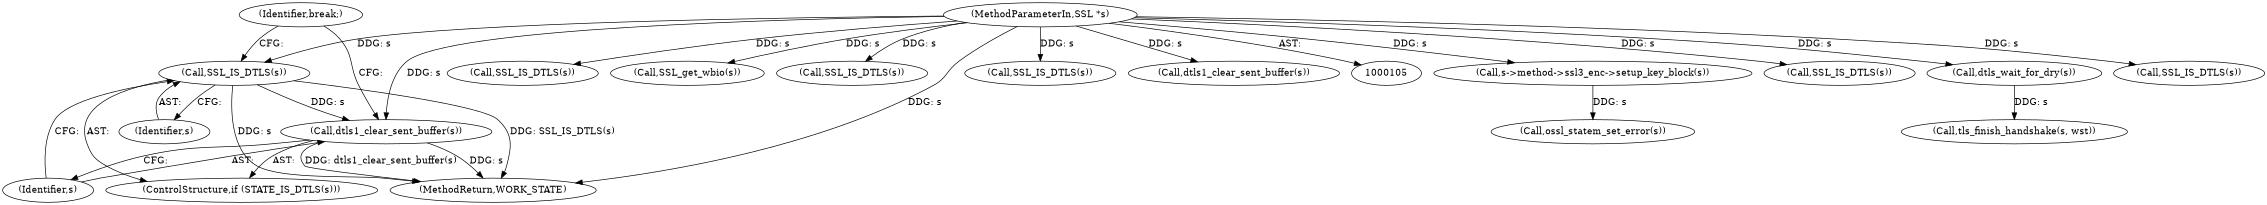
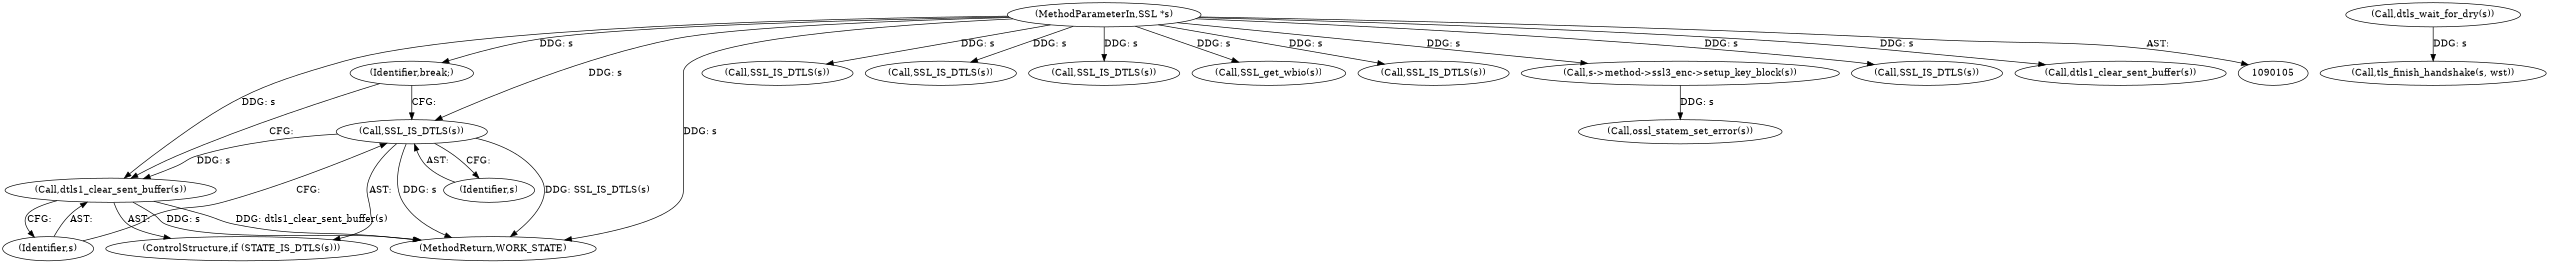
(1541, 33) -> (727, 25)
(1387, 73) -> (2273, 73)
